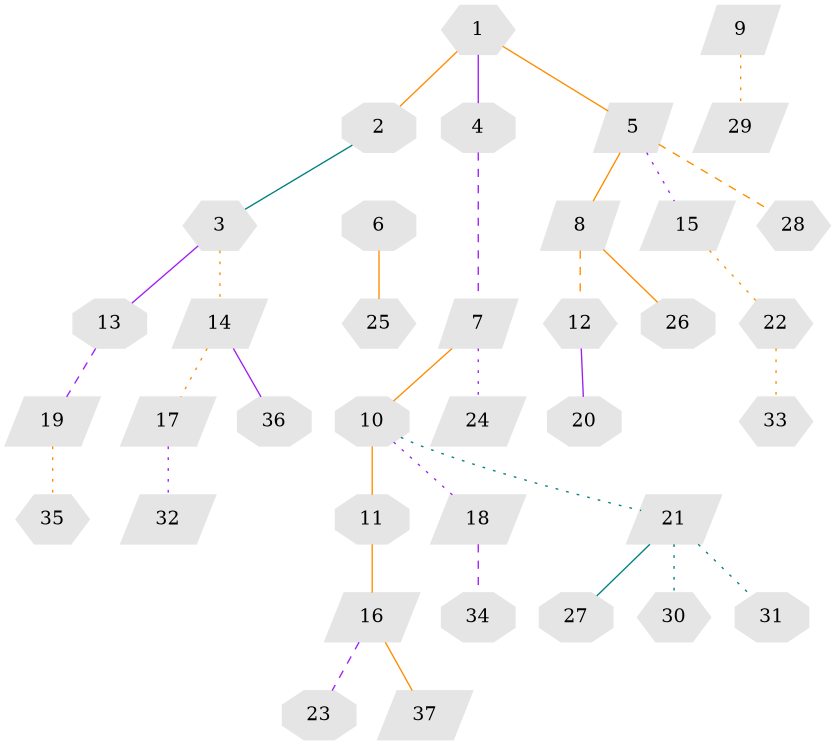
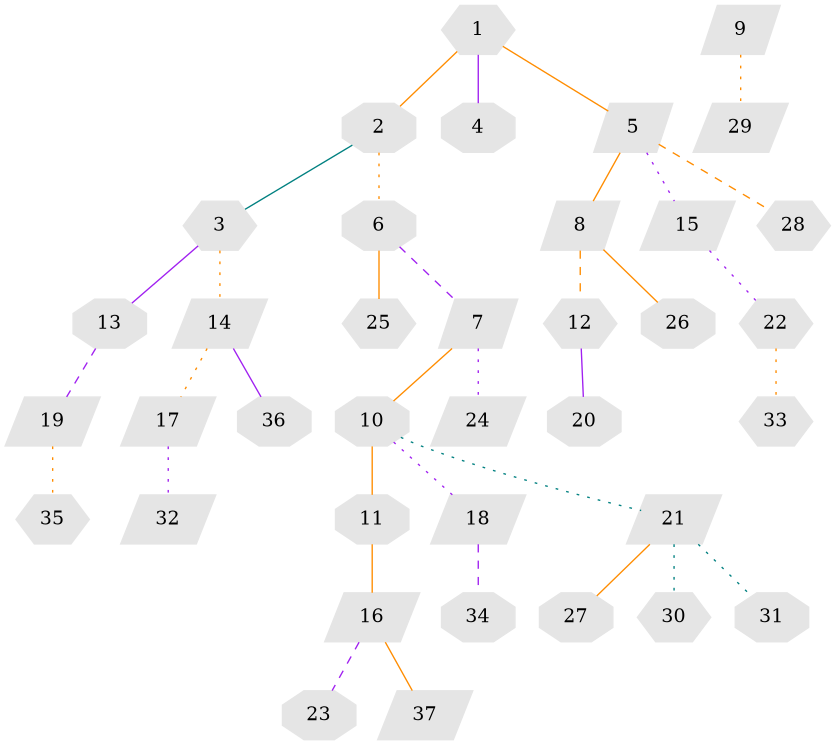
none -> (379, 177)
(478, 226) -> (427, 274)
(733, 276) -> (733, 276)
(623, 570) -> (623, 570)
